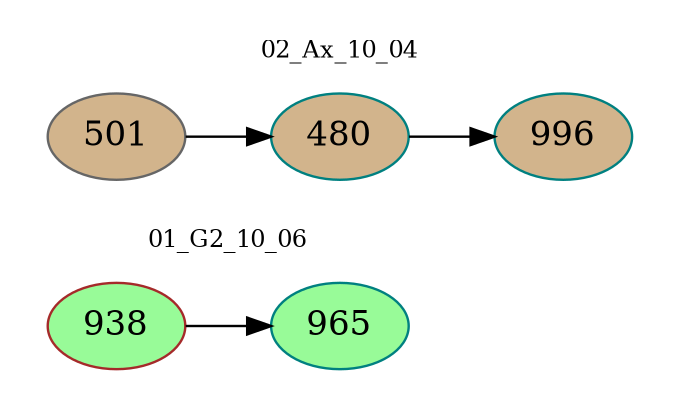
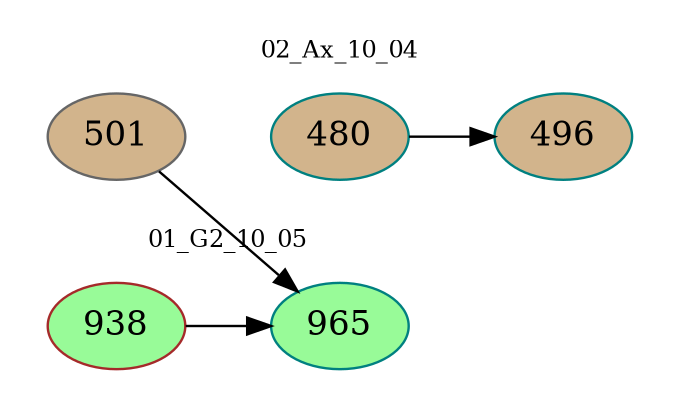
(216, 137) -> (231, 234)
(563, 137) -> (563, 137)
(228, 241) -> (228, 241)
